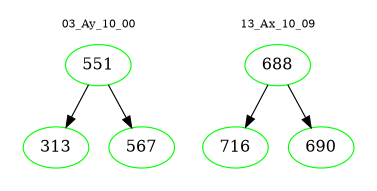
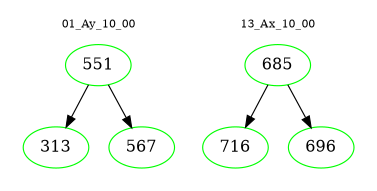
(99, 25) -> (99, 25)
(278, 25) -> (278, 25)
(278, 65) -> (278, 65)
(321, 147) -> (321, 147)
